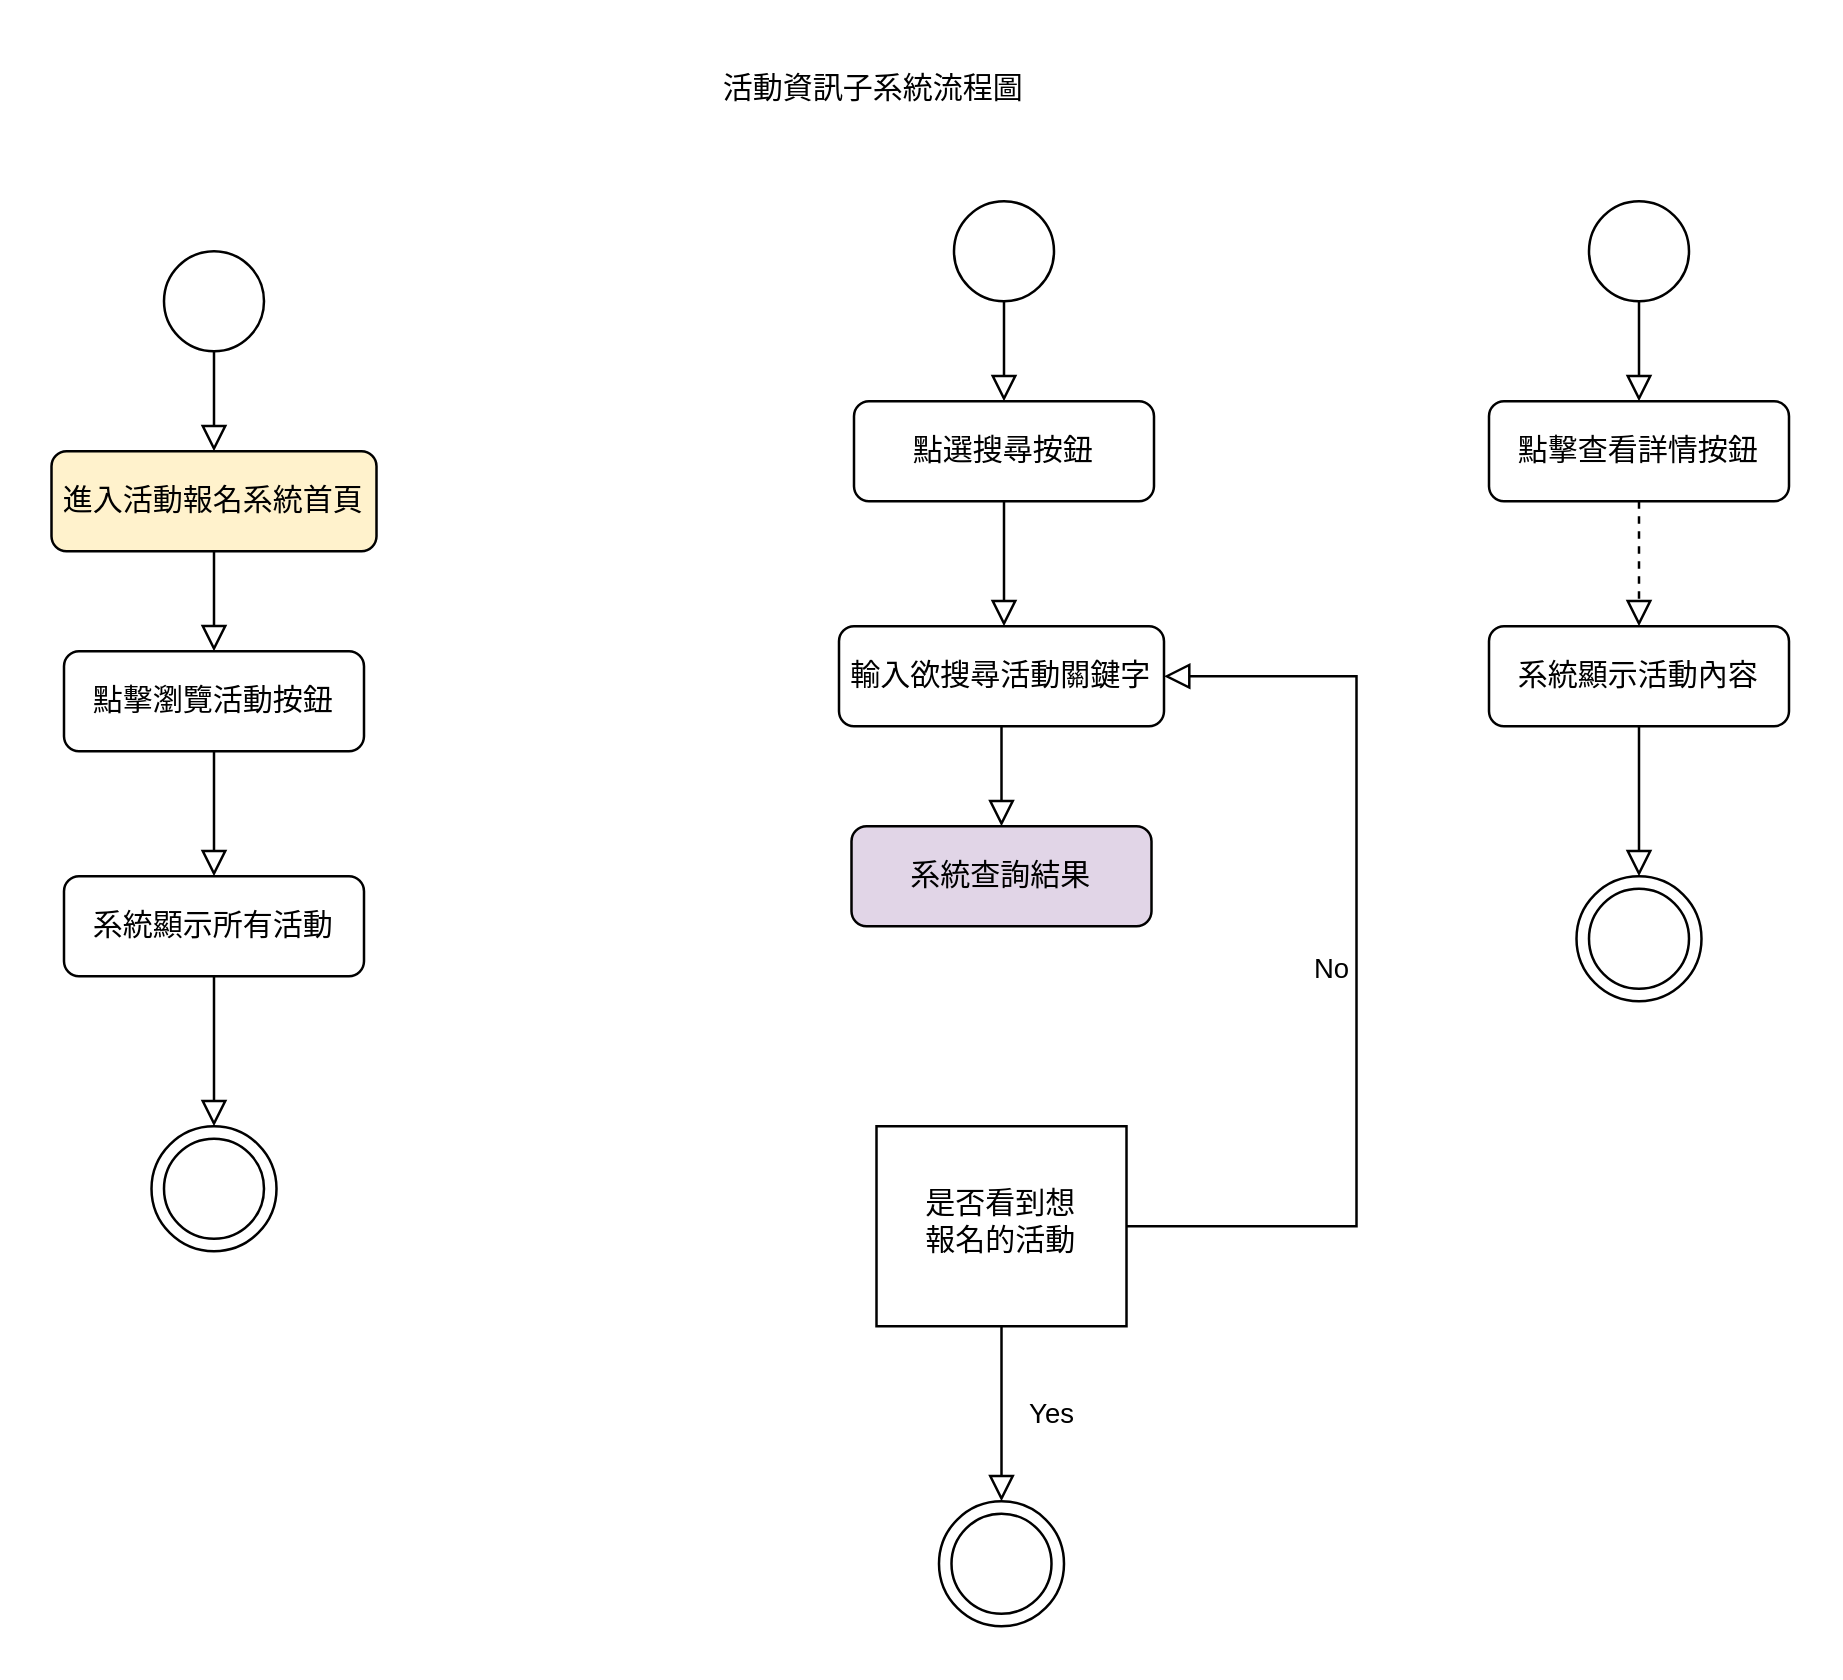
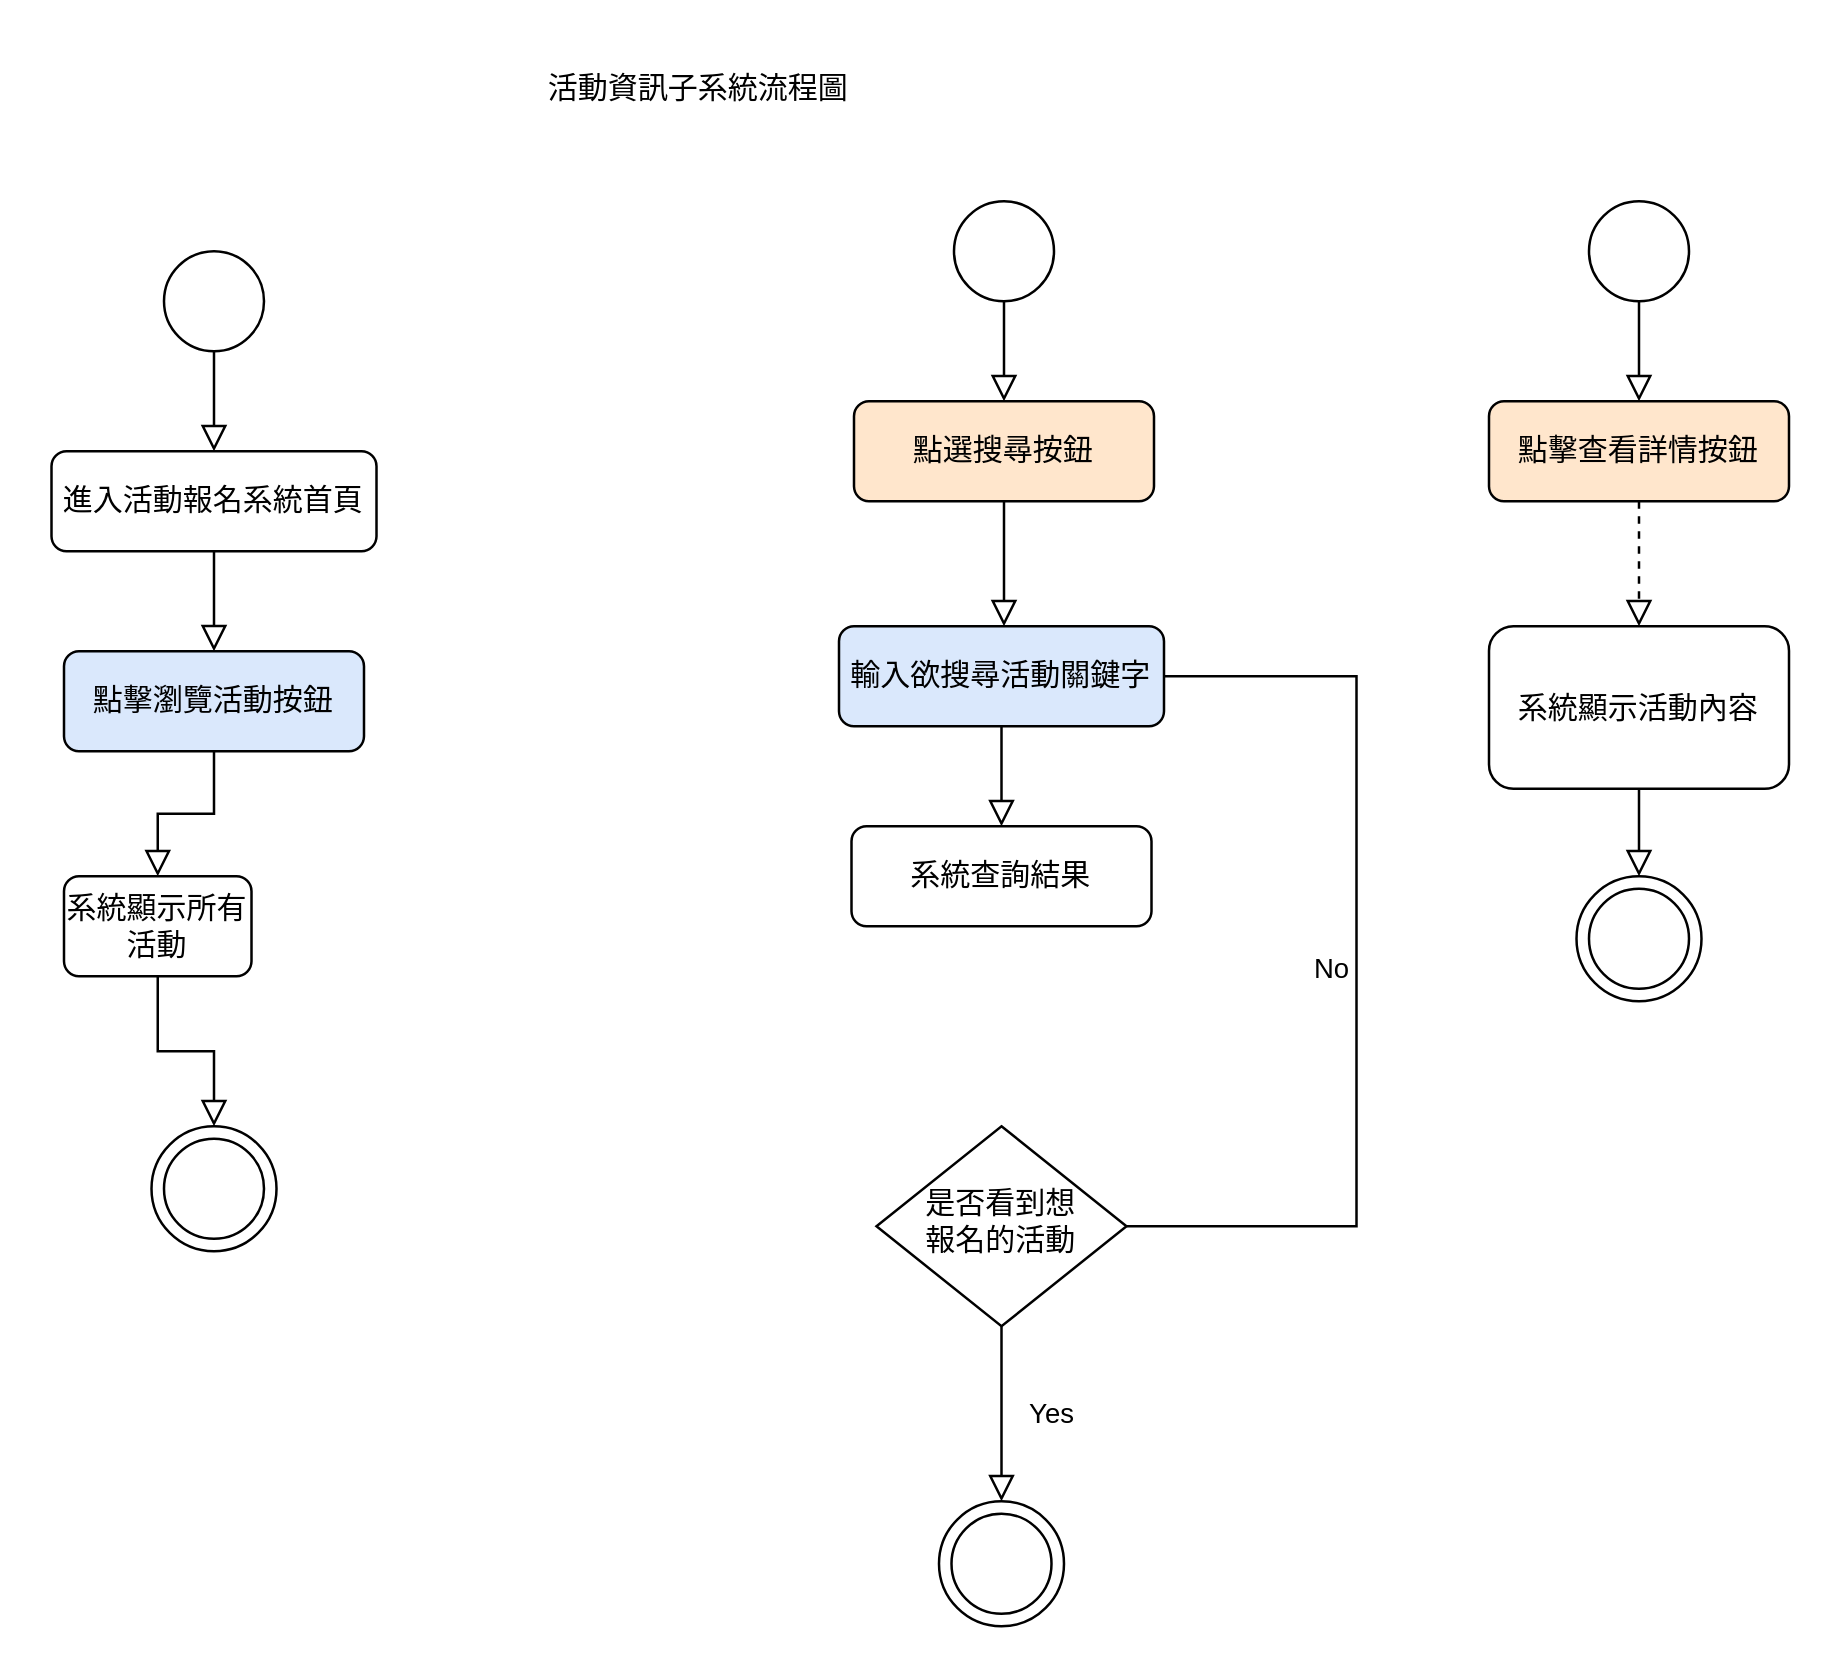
(874, 89) -> (699, 89)
(1004, 451) -> (1004, 451)
(1639, 451) -> (1639, 451)
(214, 501) -> (214, 501)
(1001, 676) -> (1001, 676)
(1191, 676) -> (1179, 676)
(1639, 676) -> (1639, 708)
(214, 701) -> (214, 701)
(1001, 876) -> (1001, 876)
(214, 926) -> (158, 926)
(1001, 1226) -> (1001, 1226)
